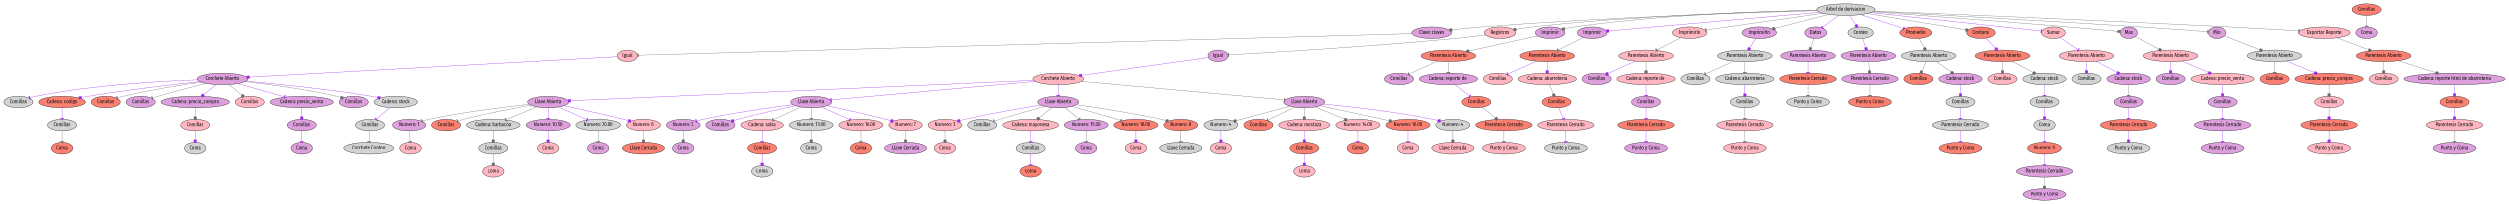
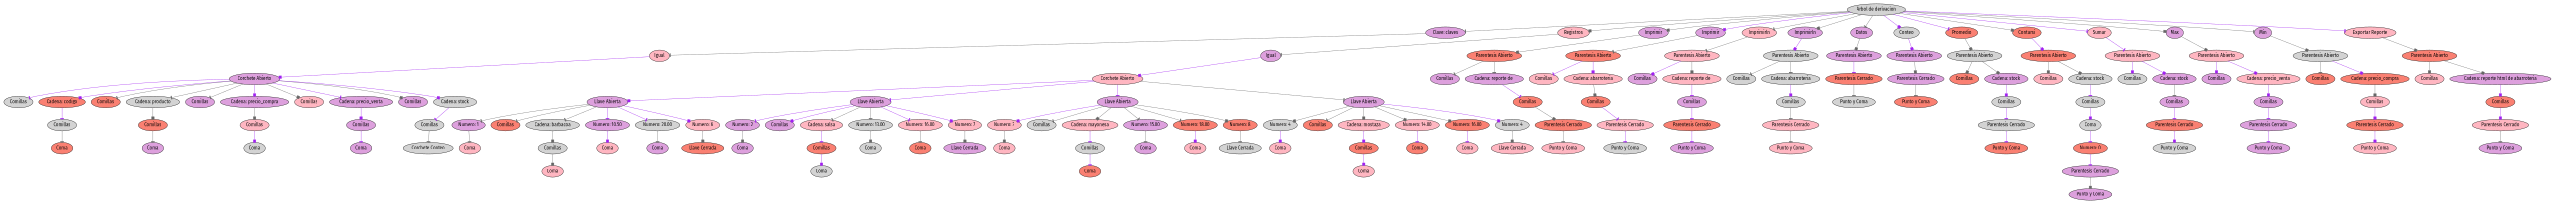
(2086, 20) -> (2124, 20)
(1571, 21) -> (1658, 21)
(1831, 21) -> (1869, 21)
none -> (153, 102)
